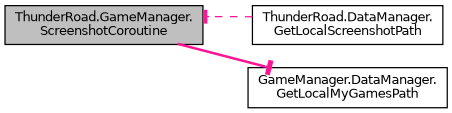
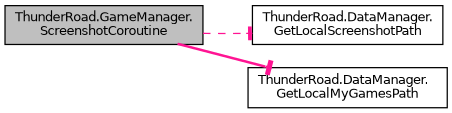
(231, 17) -> (224, 34)
(348, 88) -> (348, 88)
